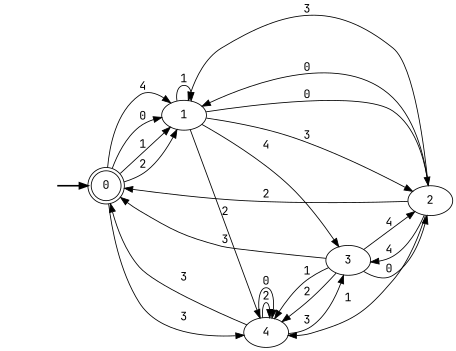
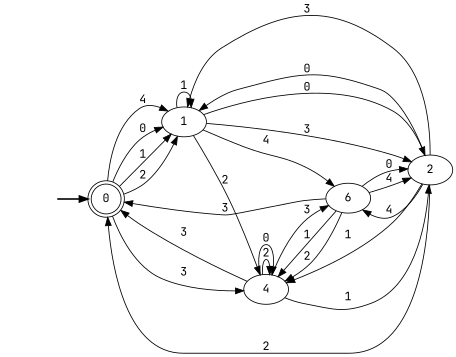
(348, 260) -> (348, 198)
none -> (389, 292)
